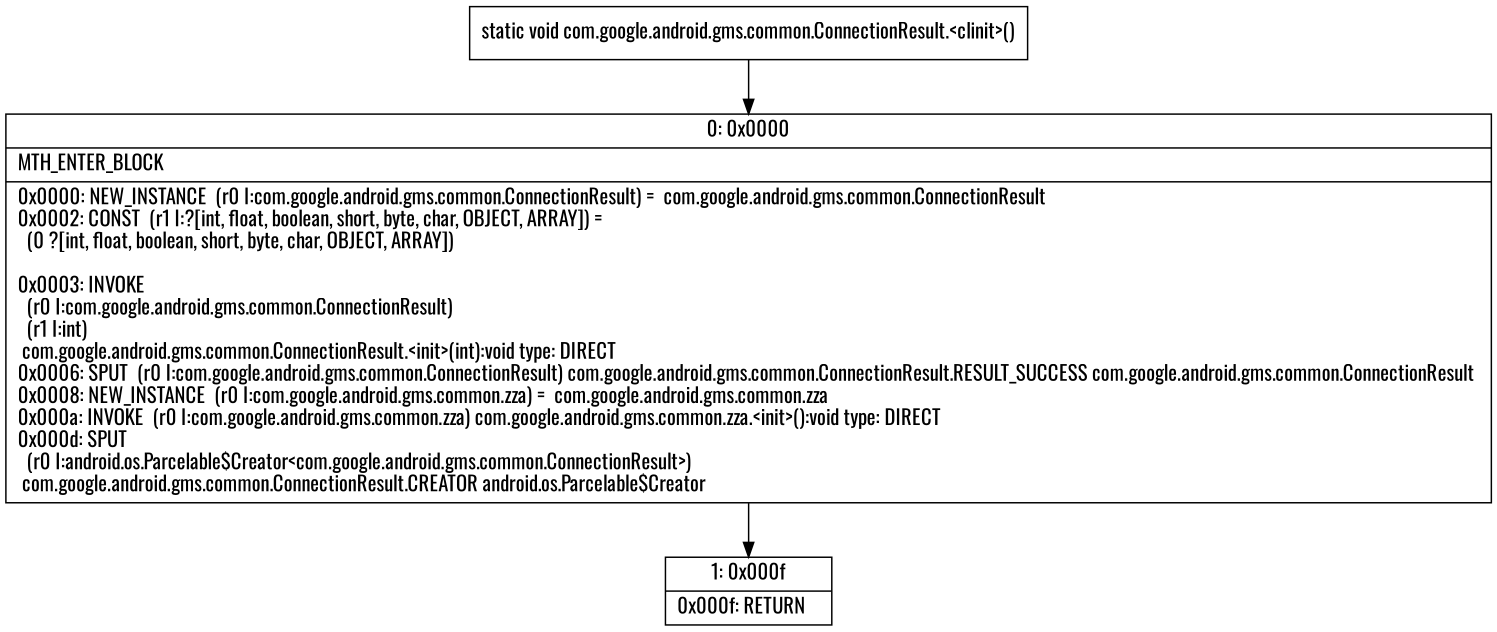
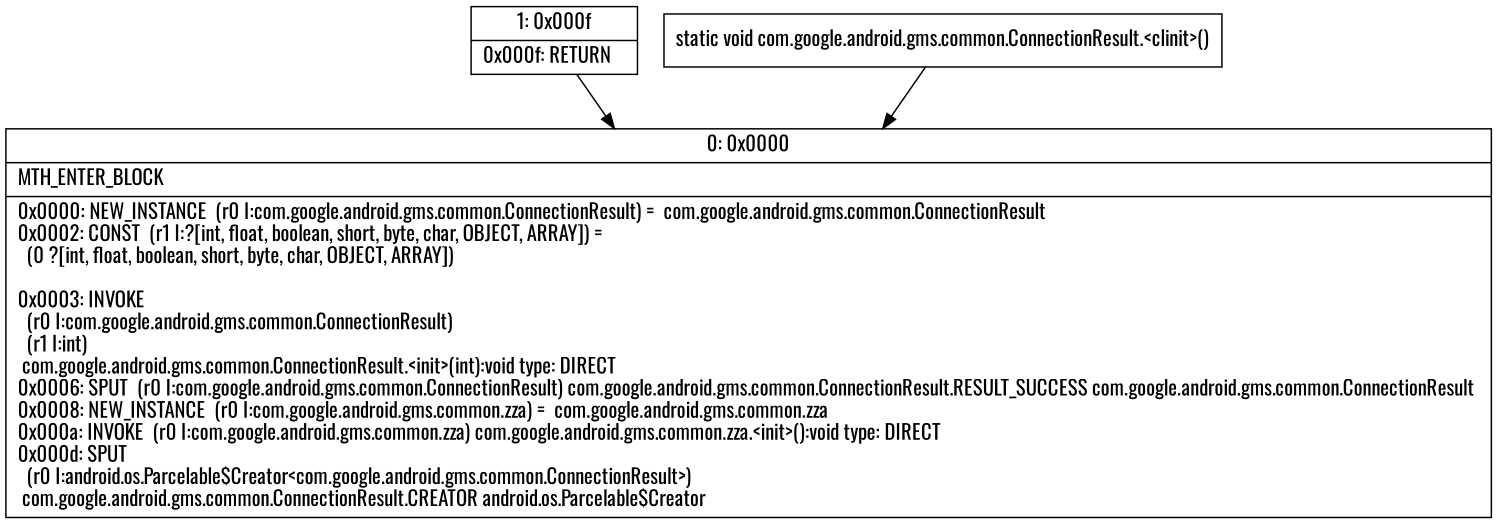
(749, 523) -> (591, 95)
